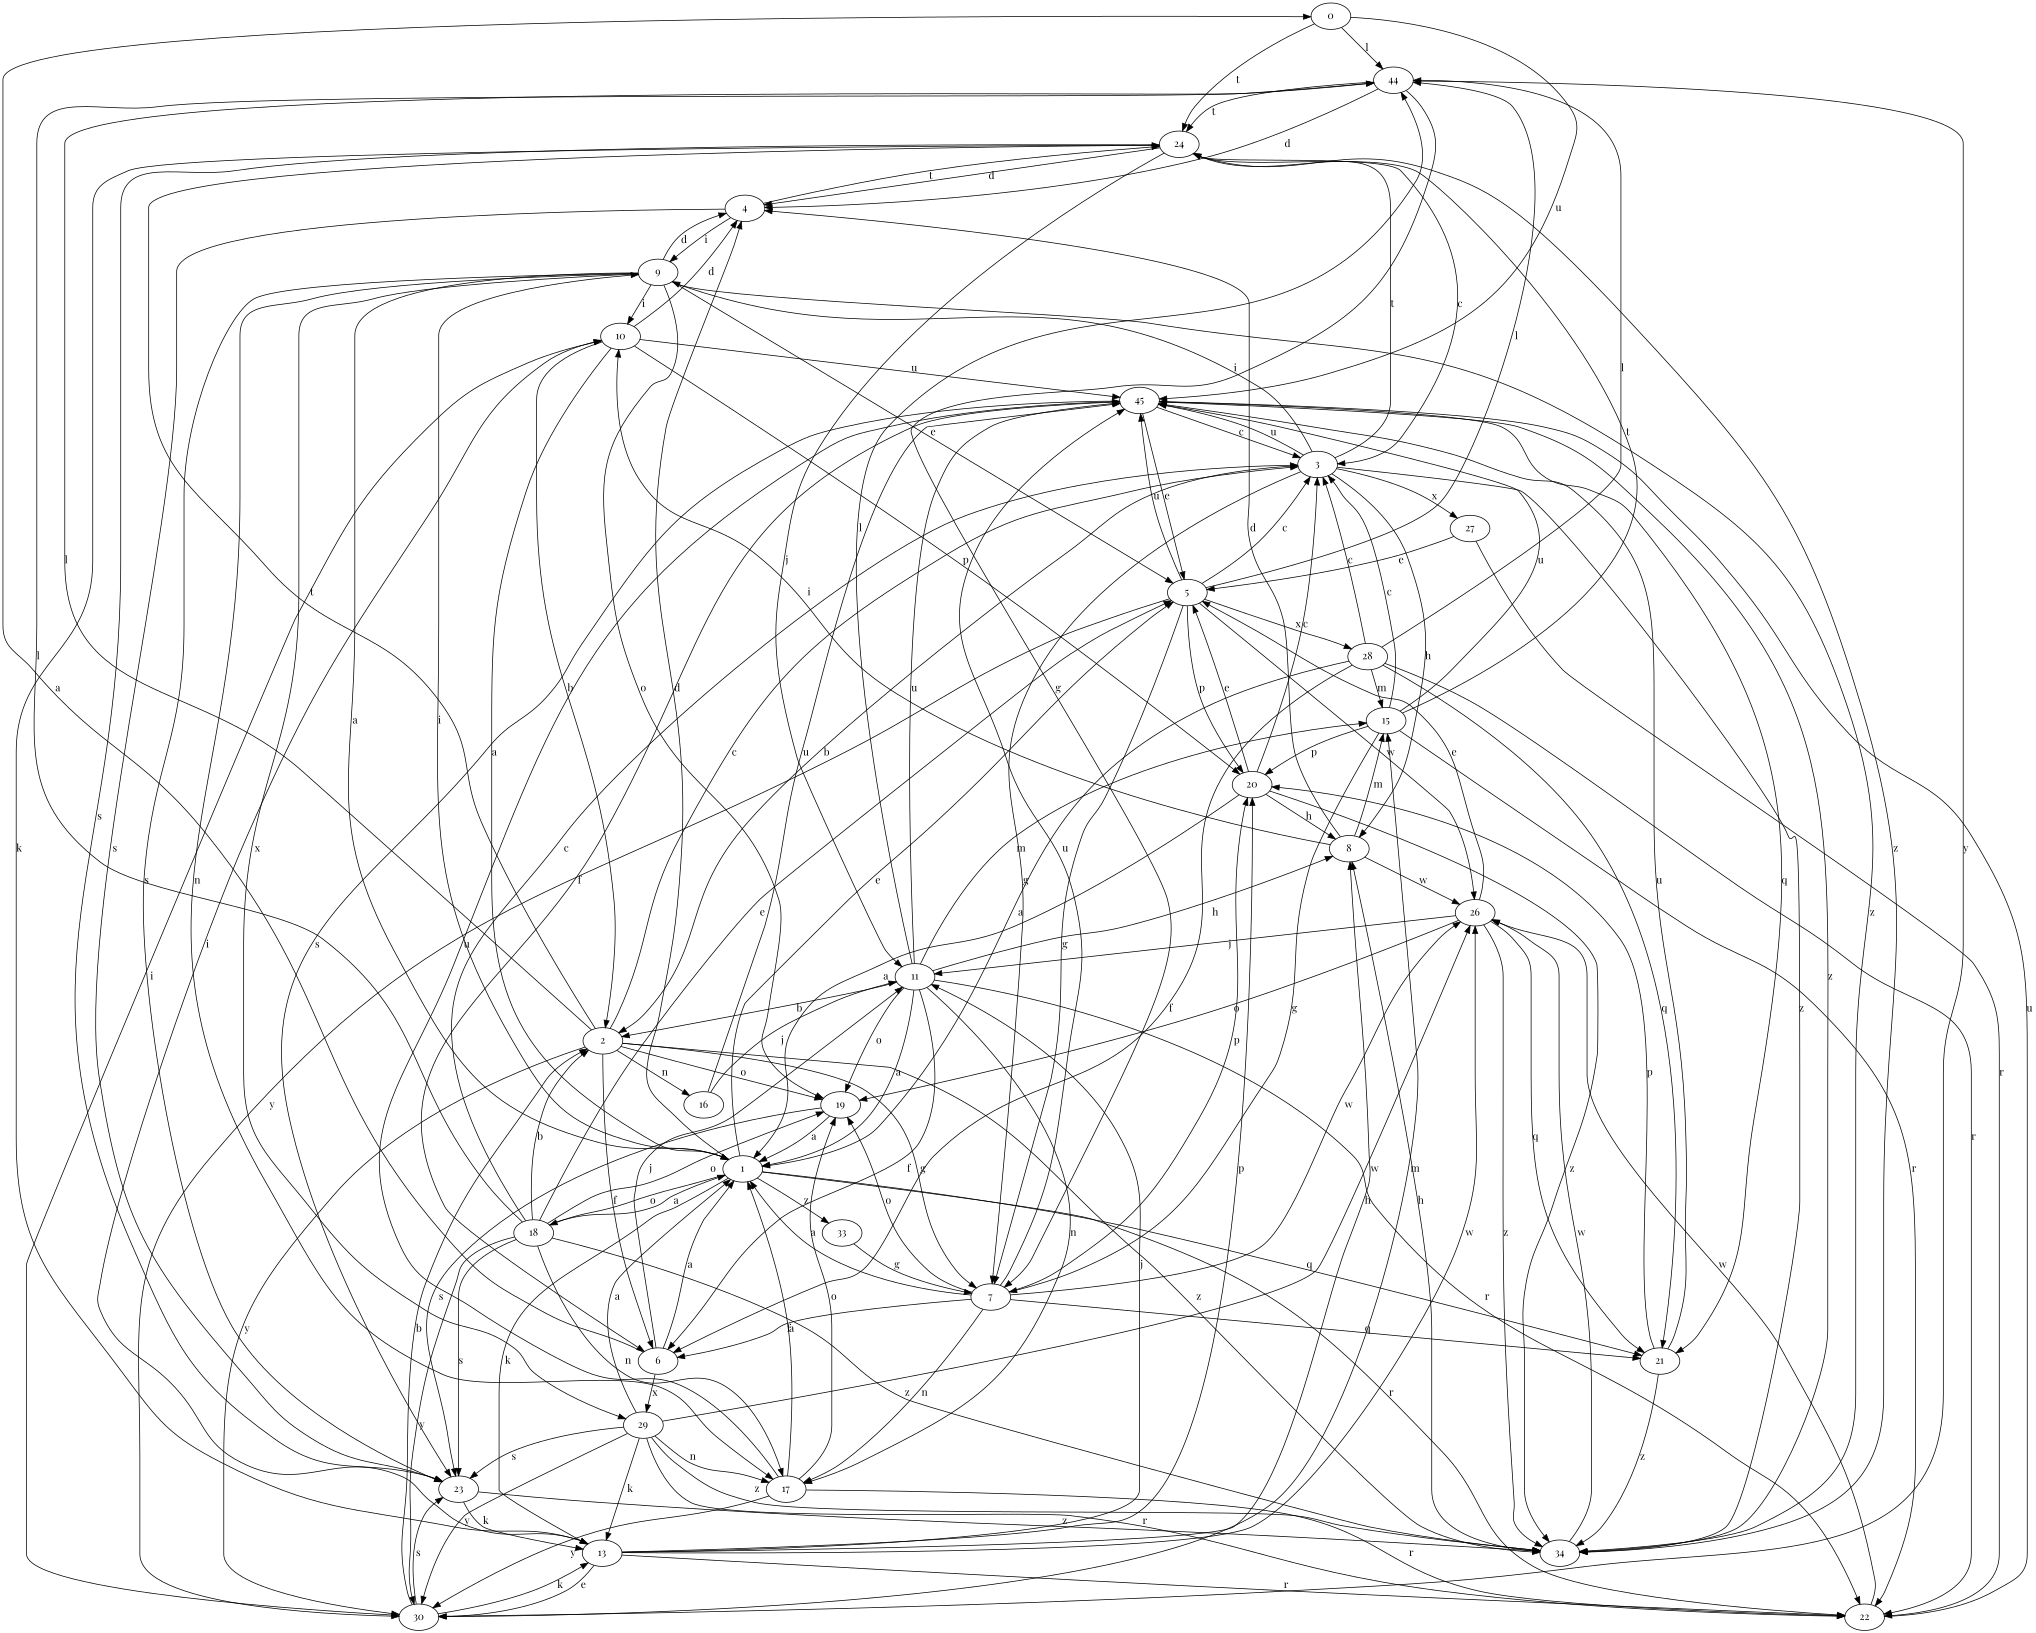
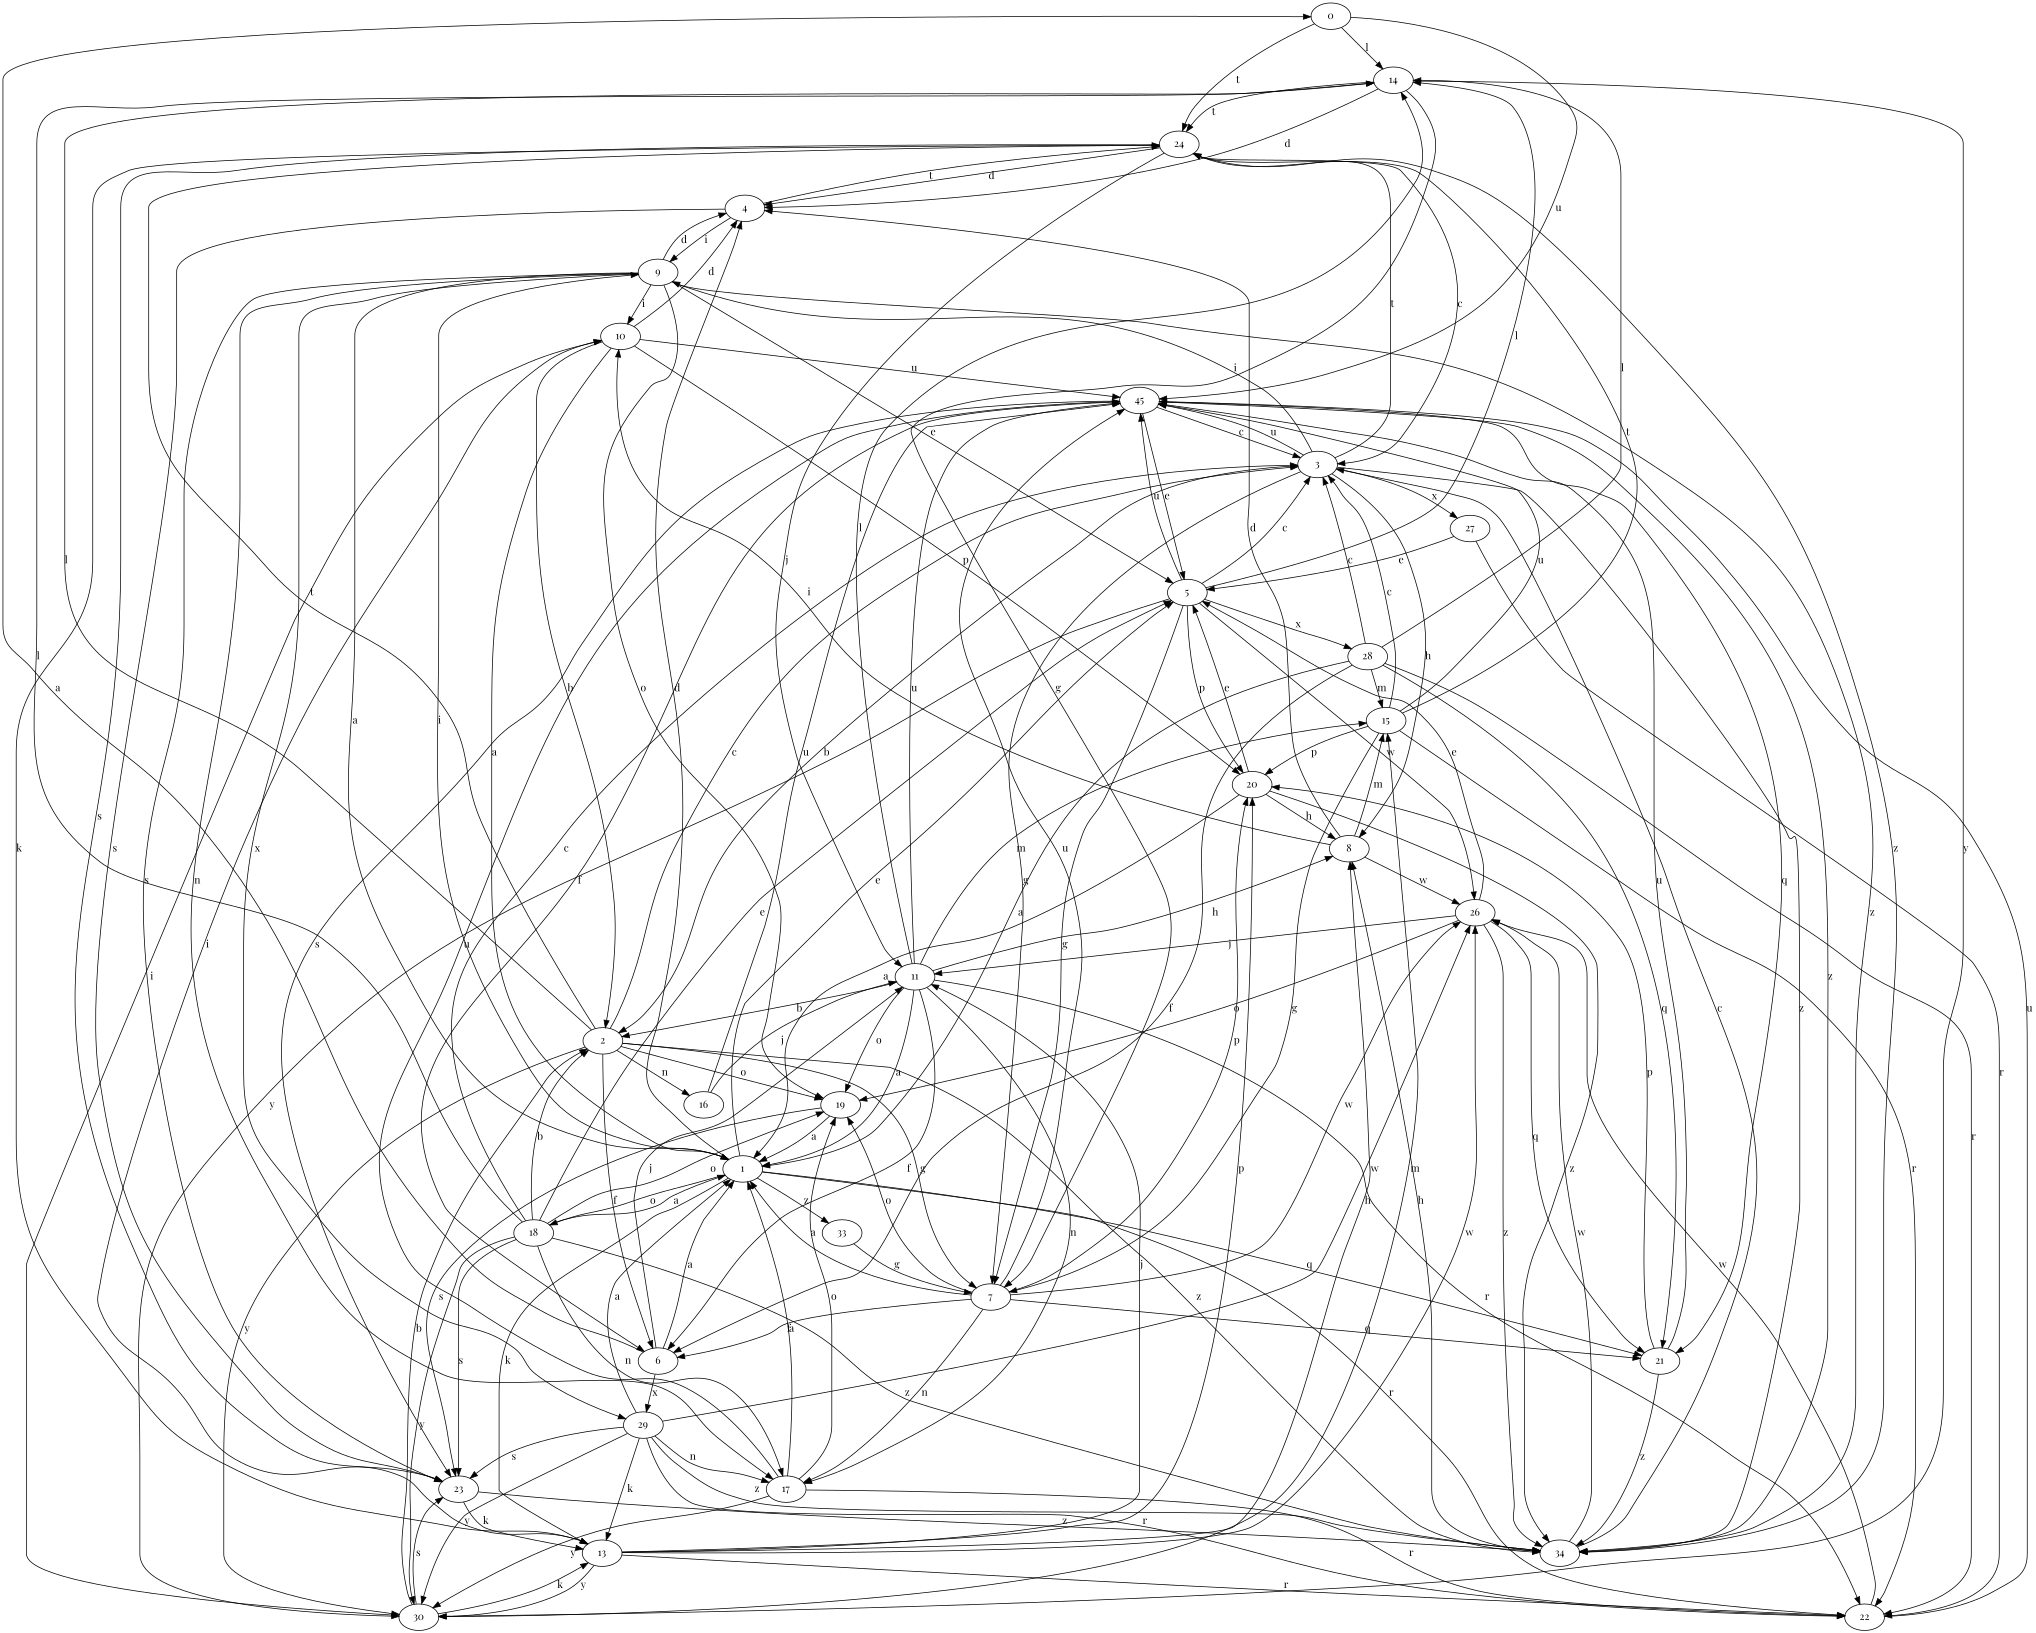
(1393, 80) -> (1393, 80)
(1299, 639) -> (1697, 962)
(583, 1585) -> (583, 1585)
